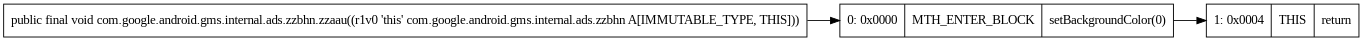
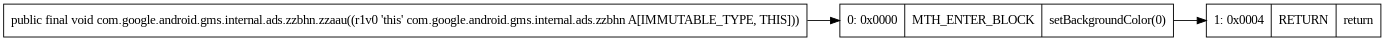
(1293, 20) -> (1304, 20)
